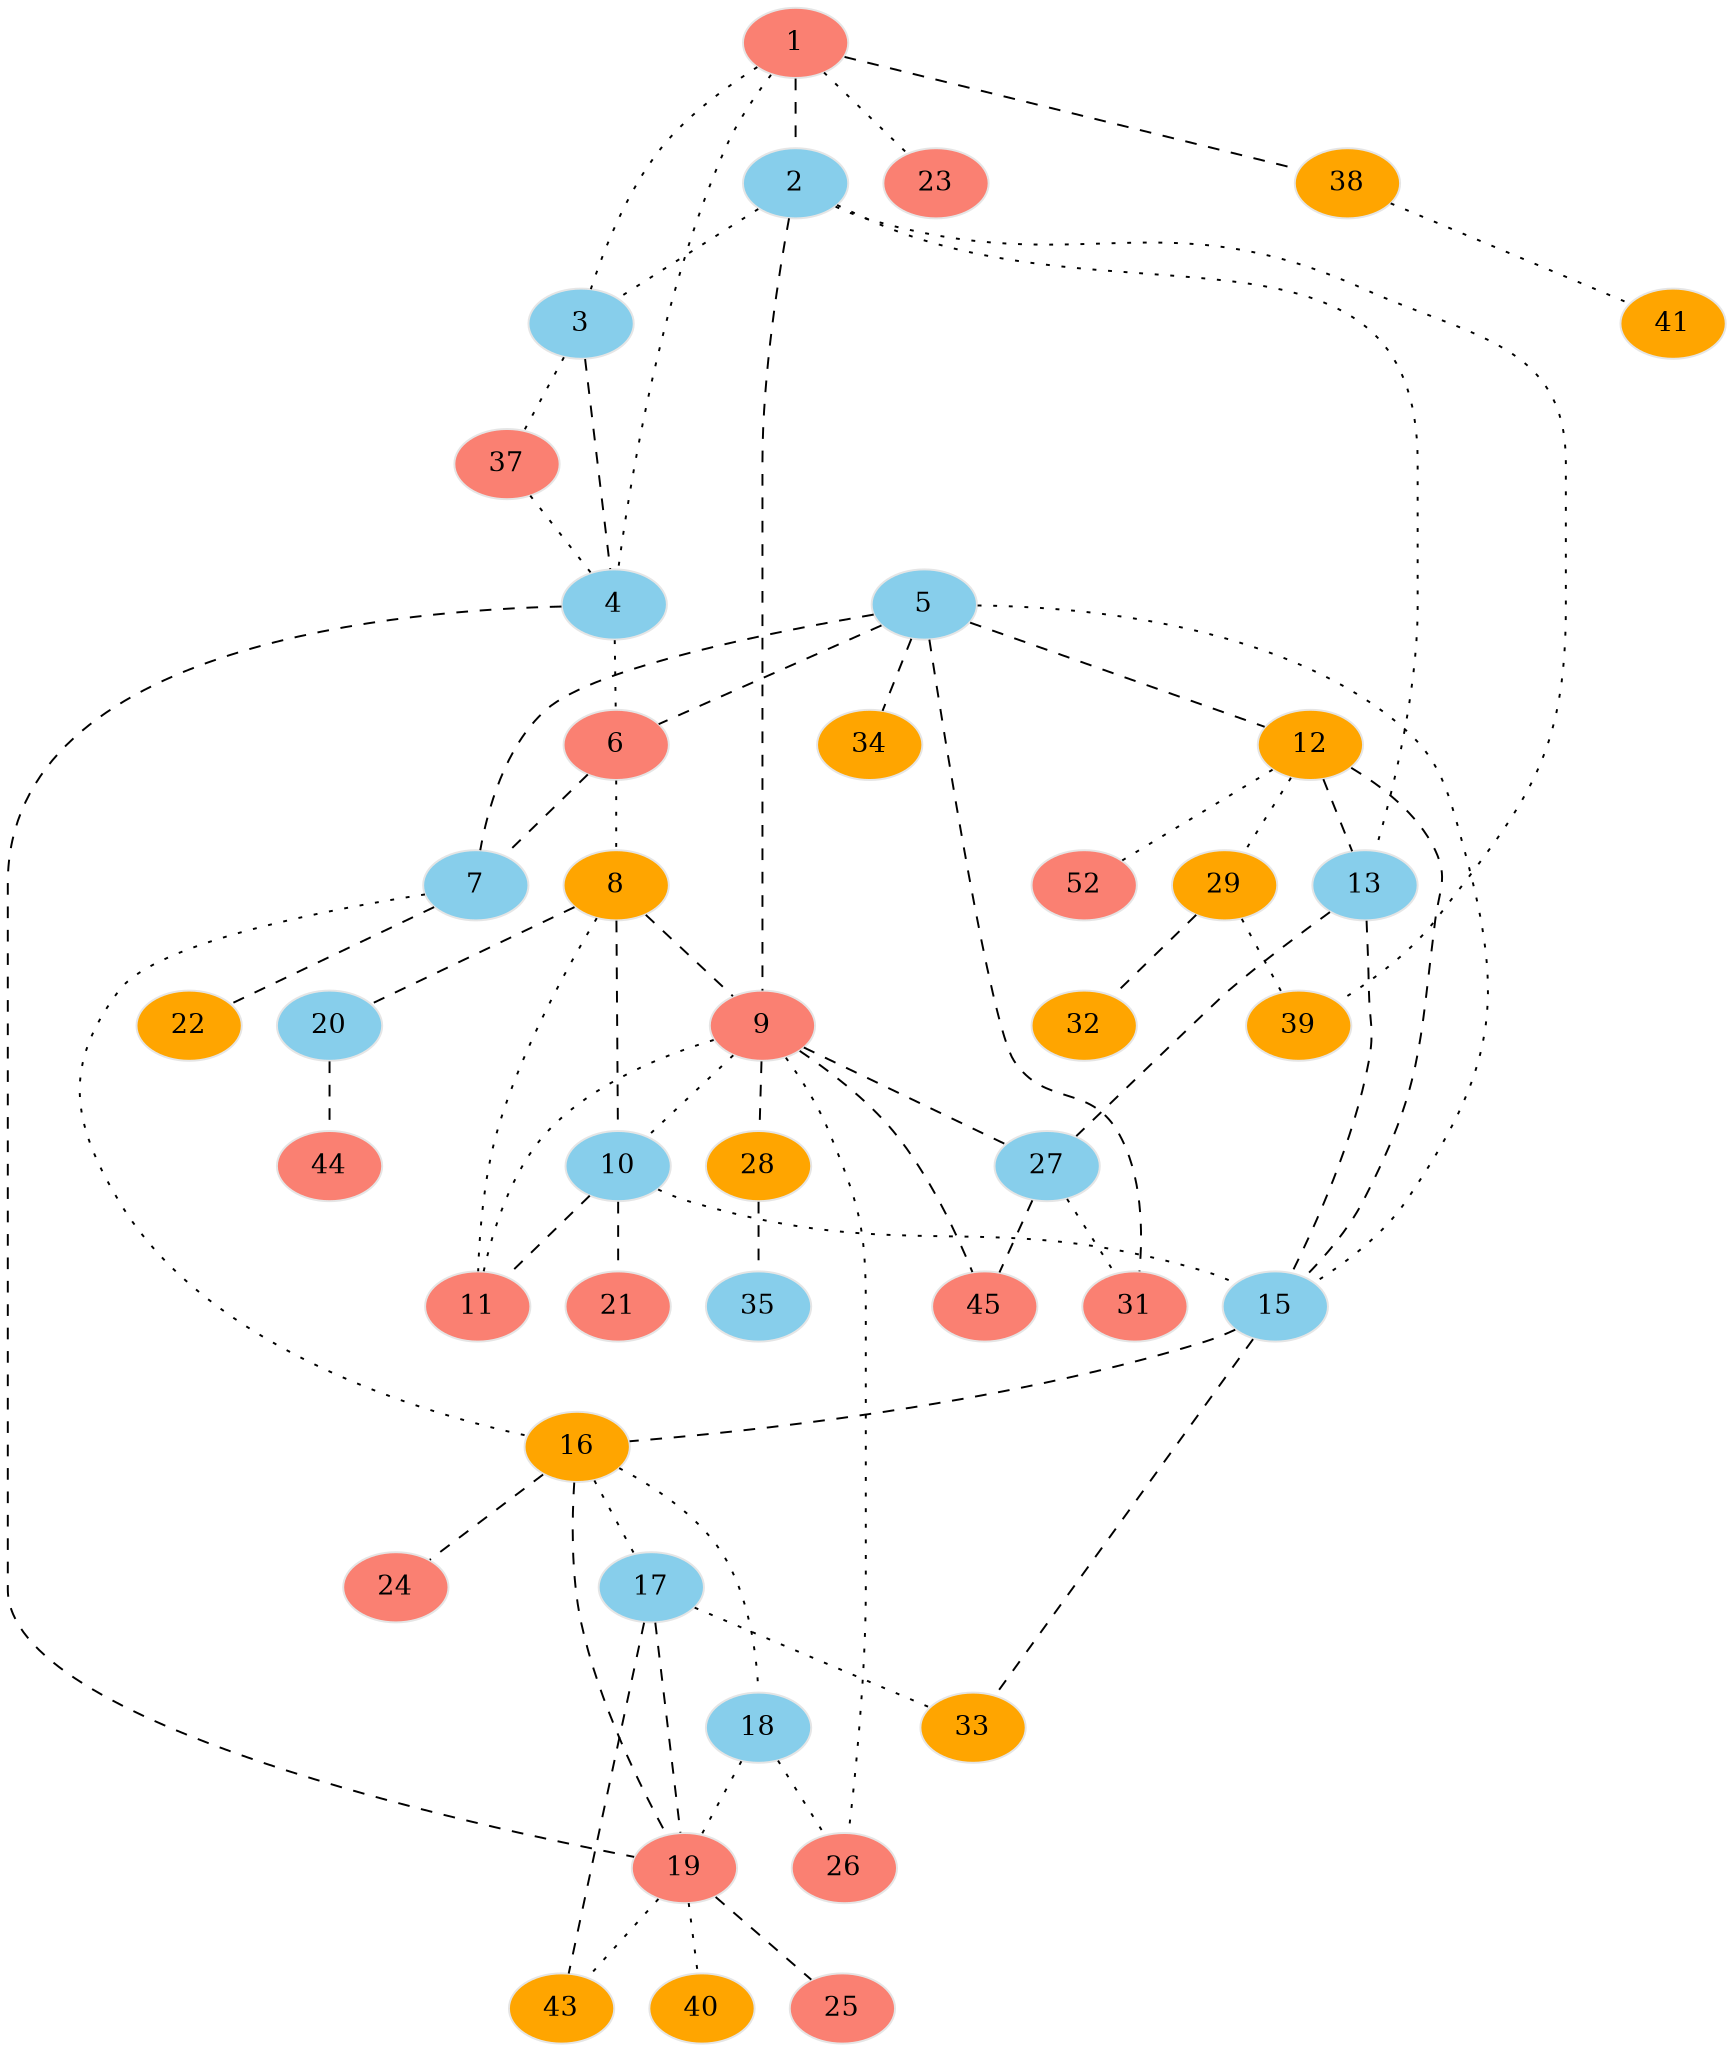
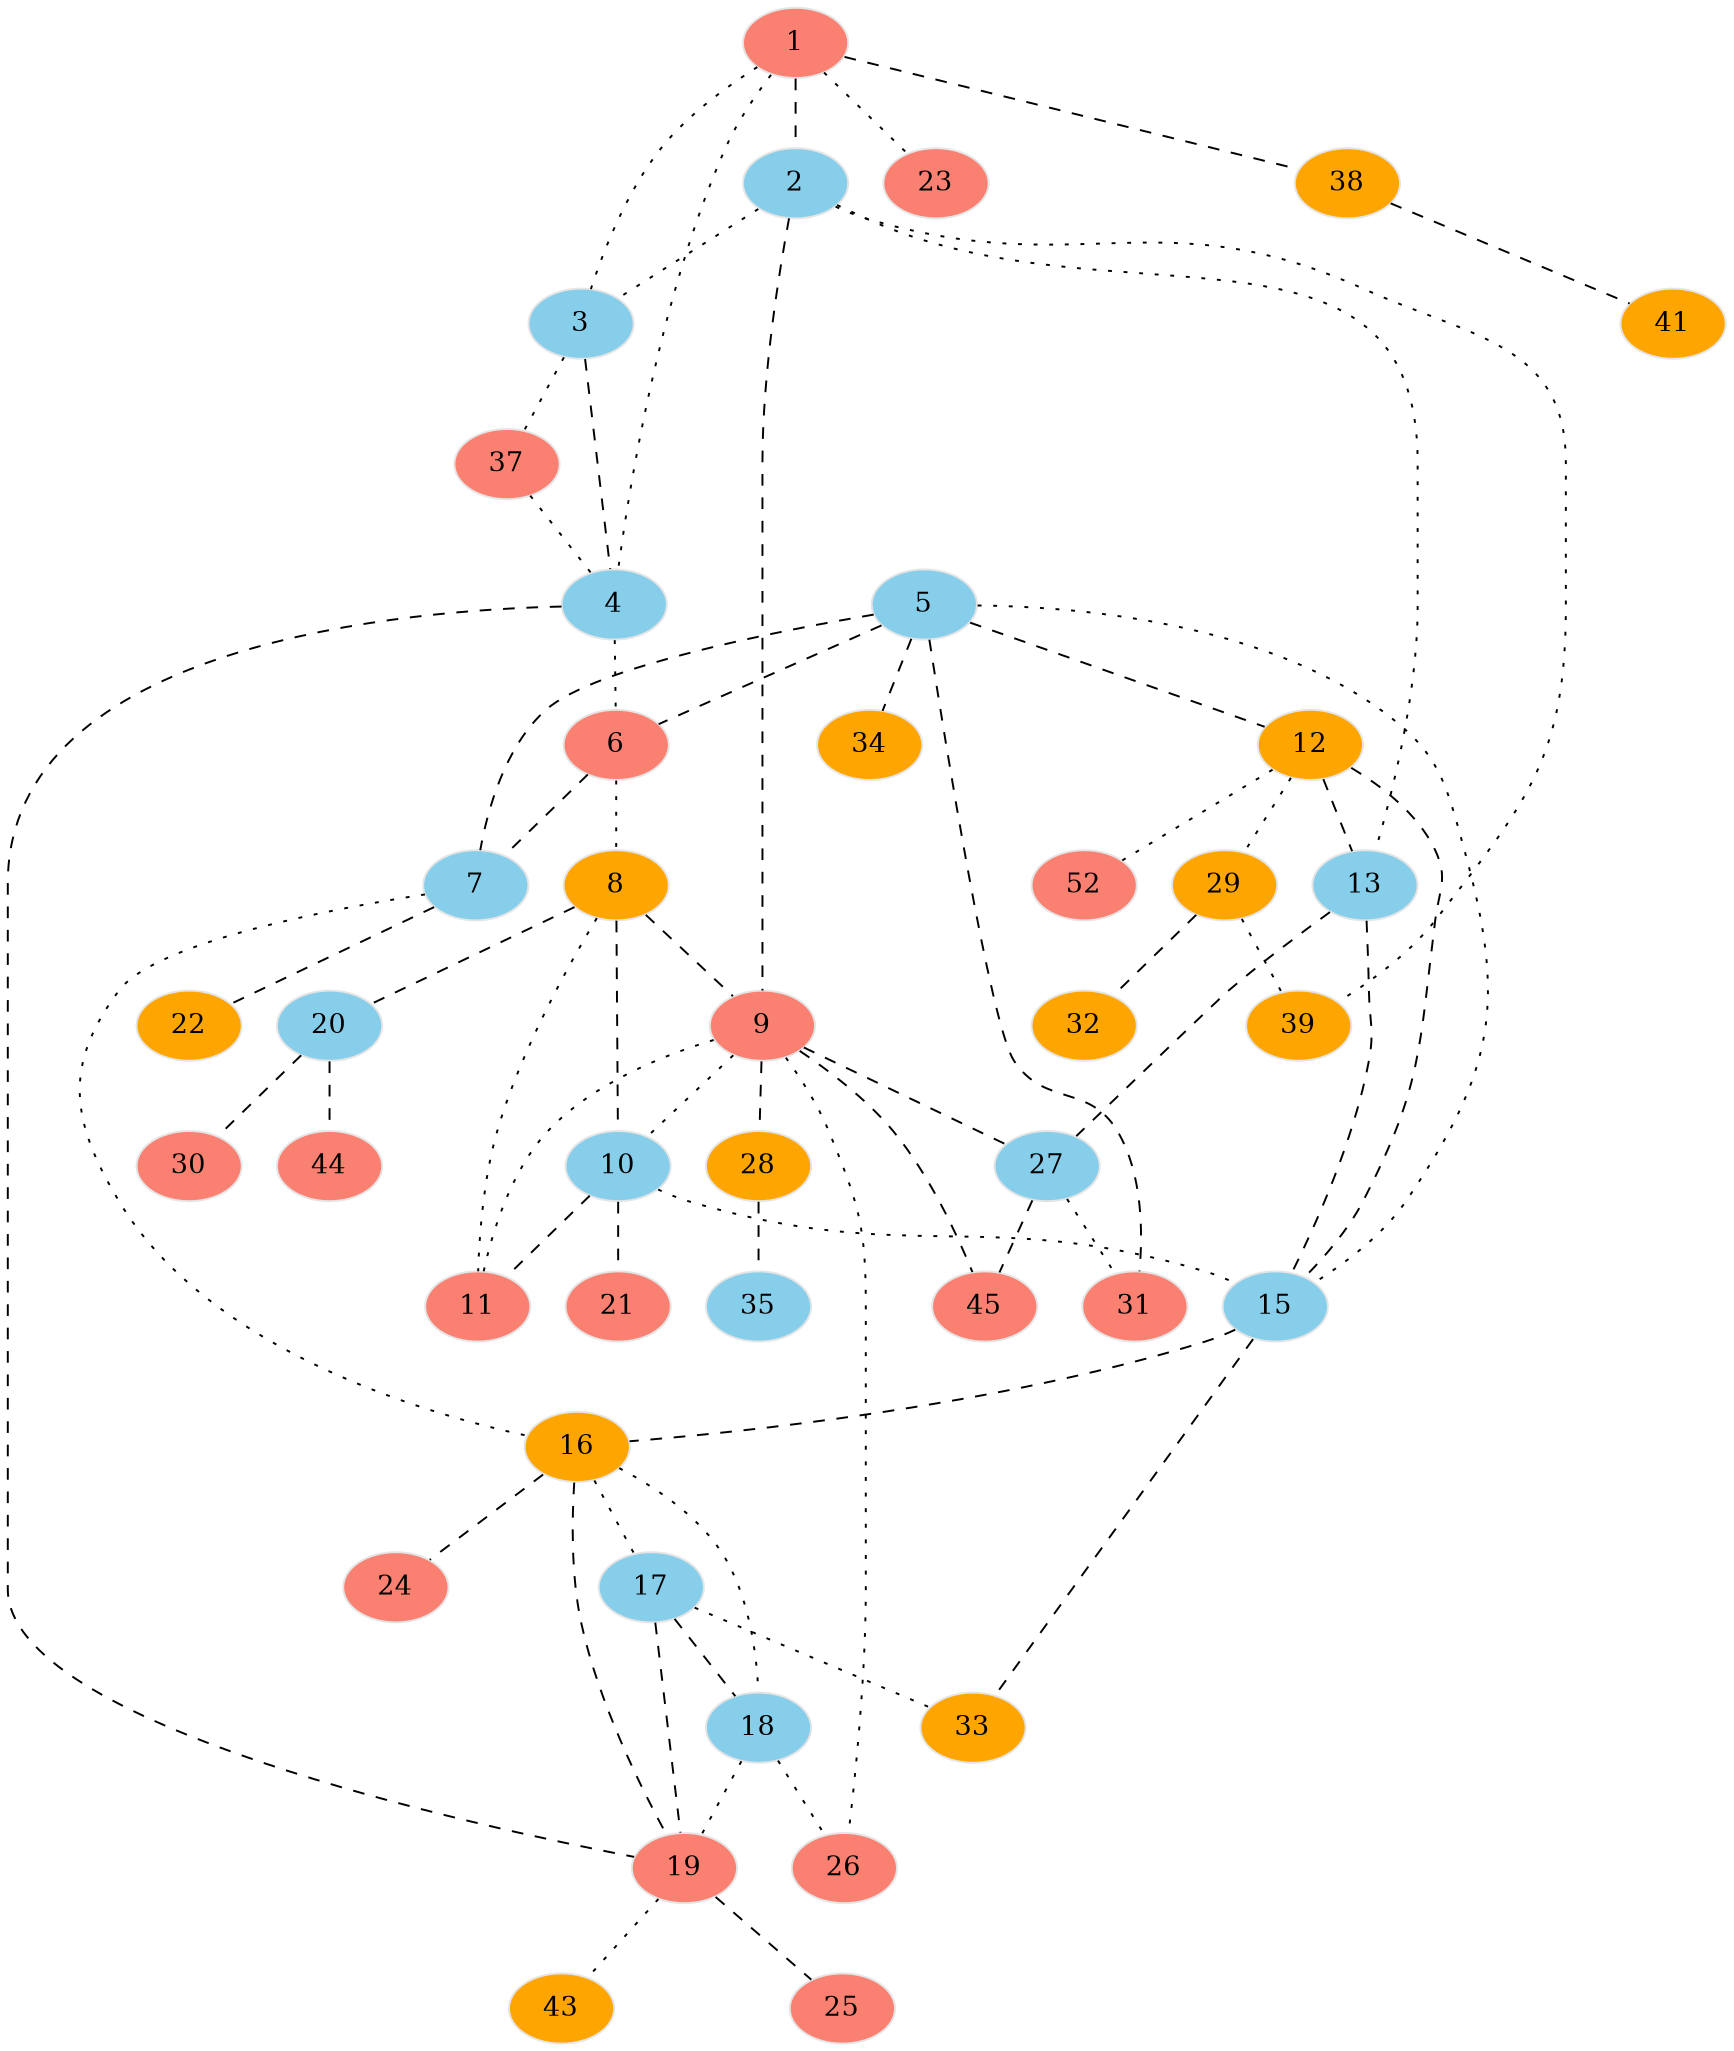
(1510, 253) -> (1510, 253)
none -> (189, 1166)
(606, 1798) -> (705, 1658)
(702, 2009) -> none
